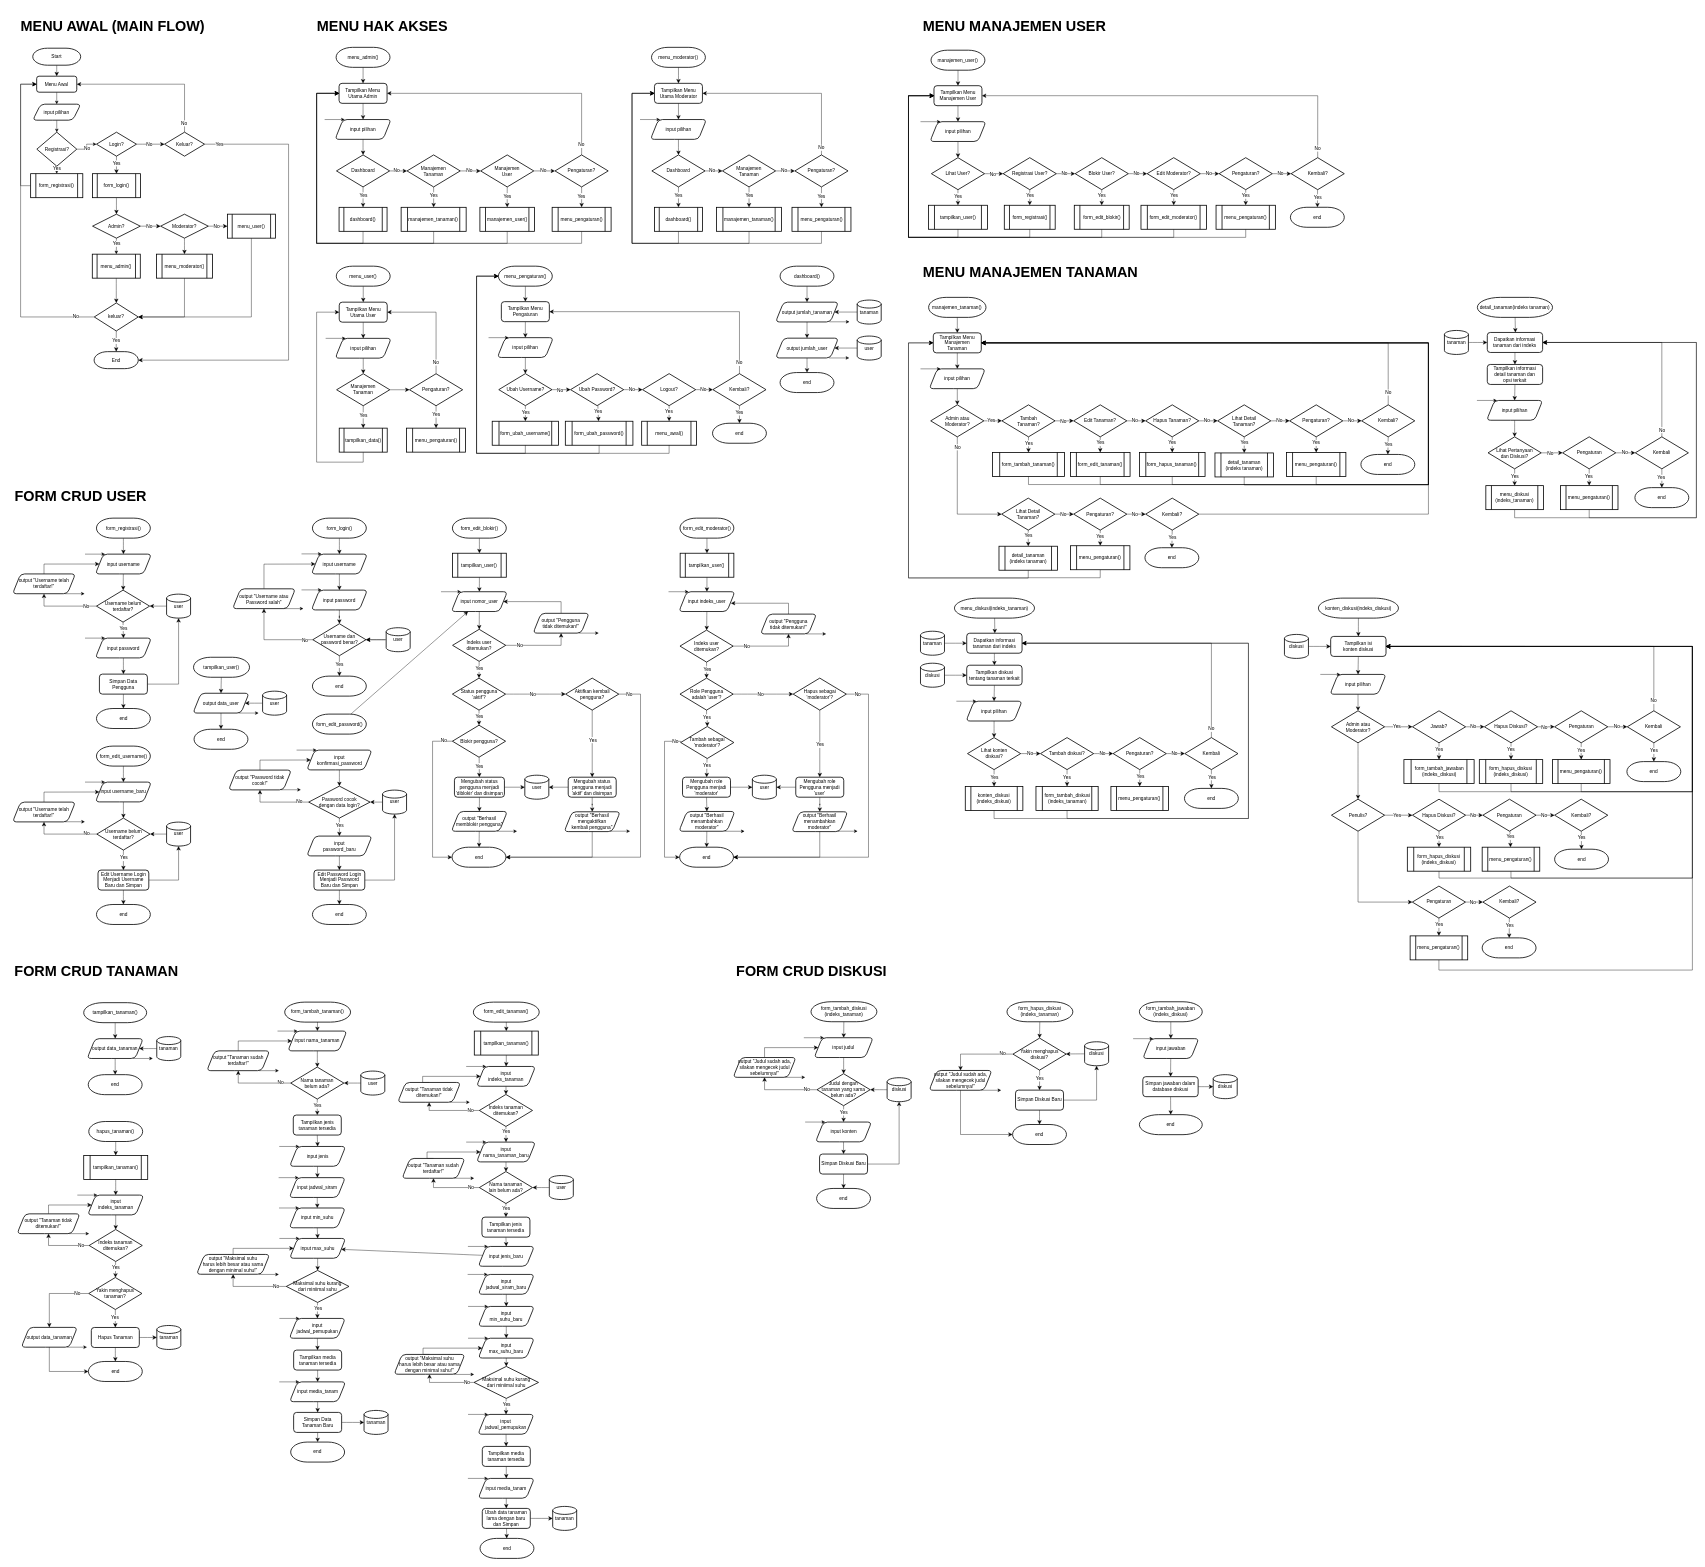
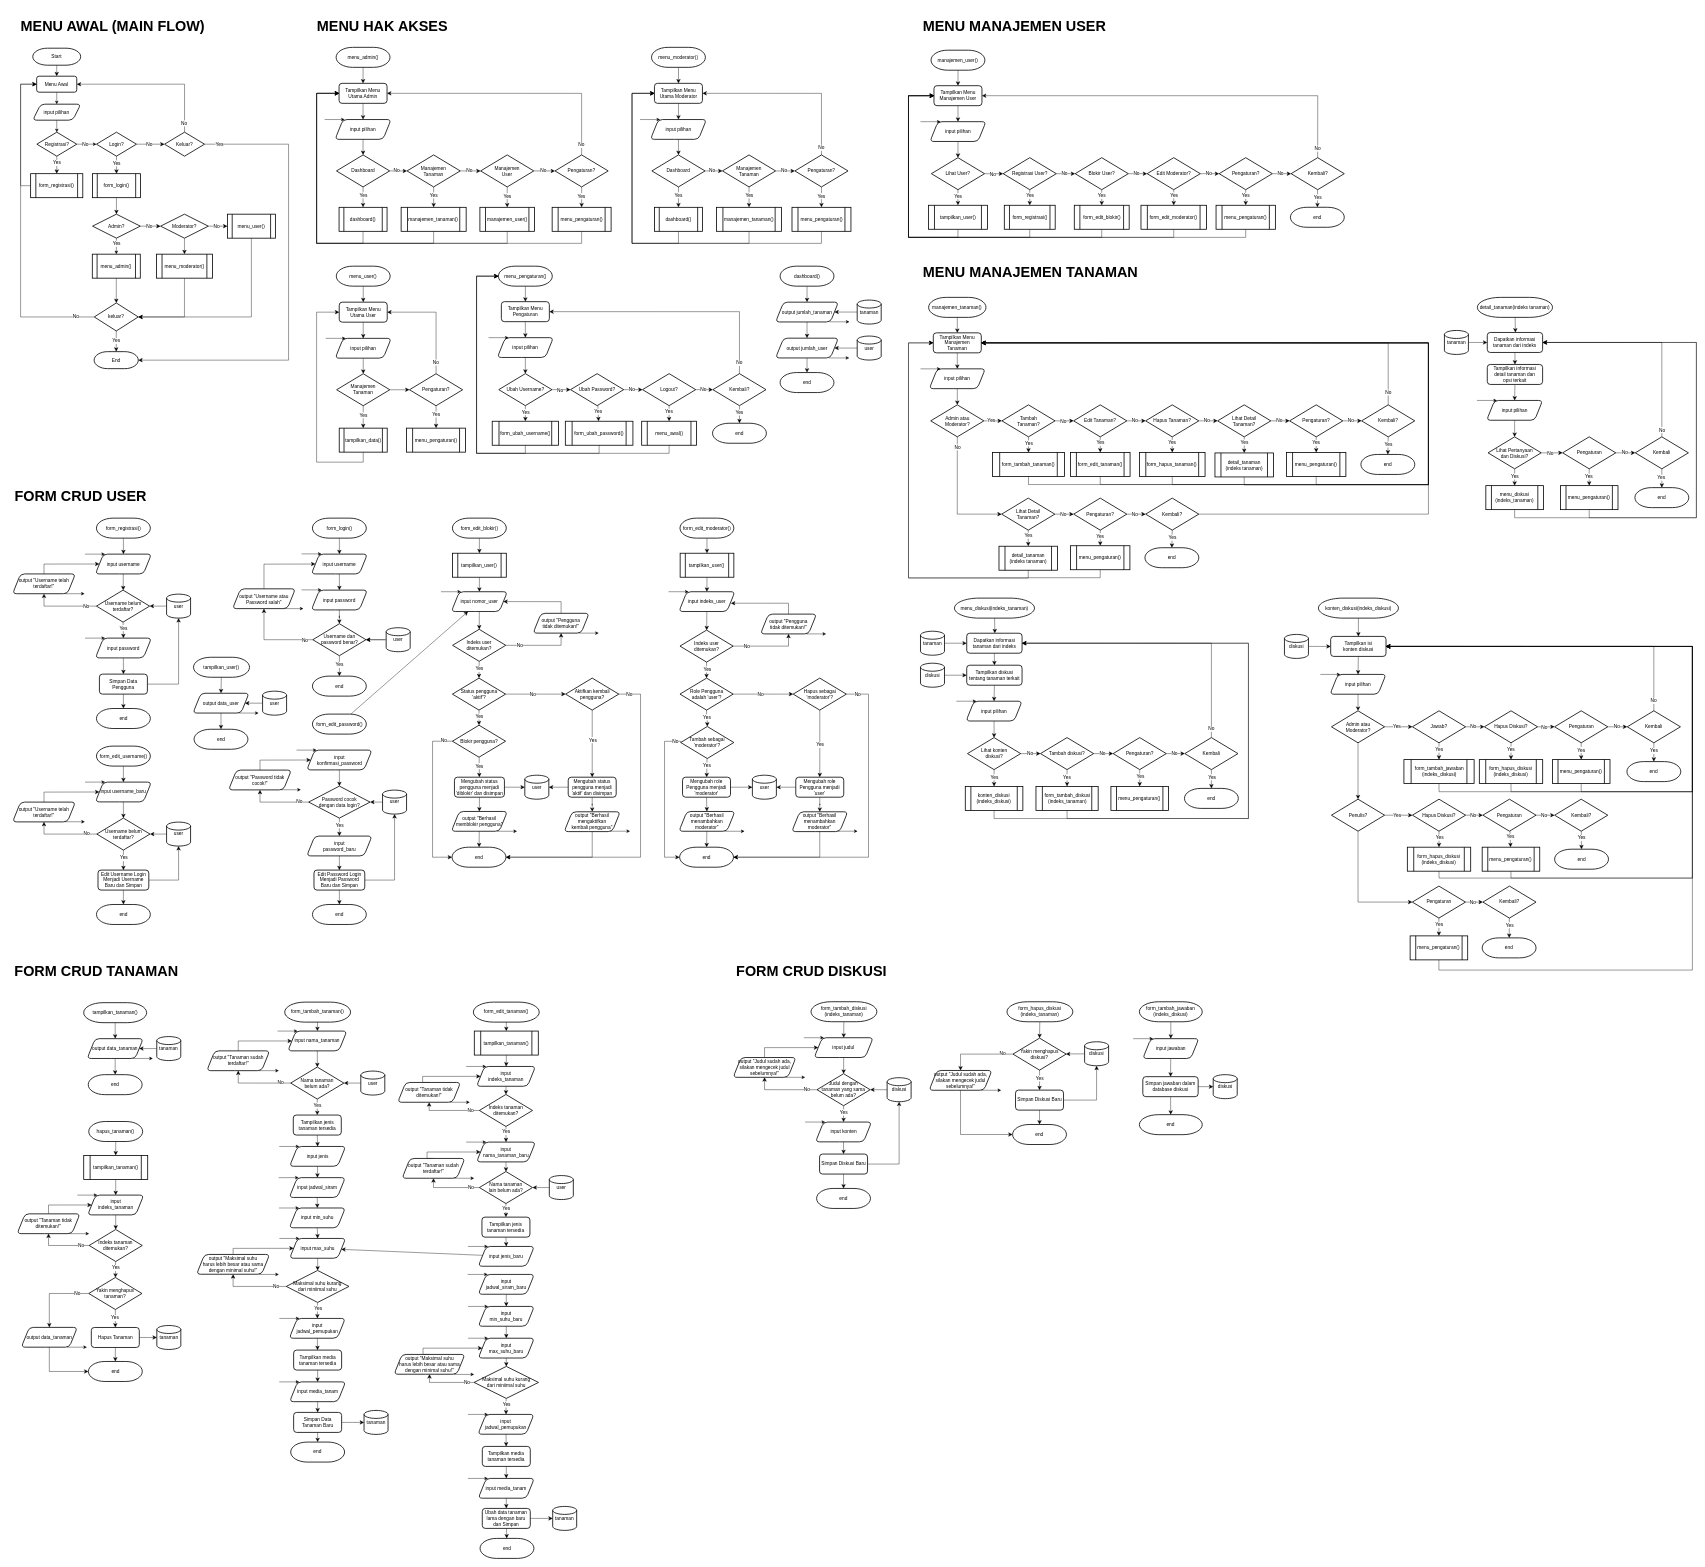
(57, 149) -> (57, 144)
